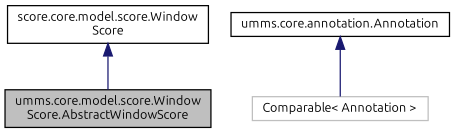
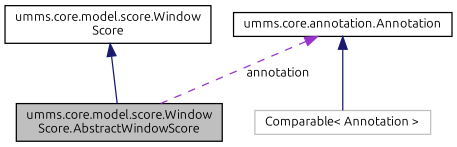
(108, 24) -> (108, 24)
none -> (233, 72)
